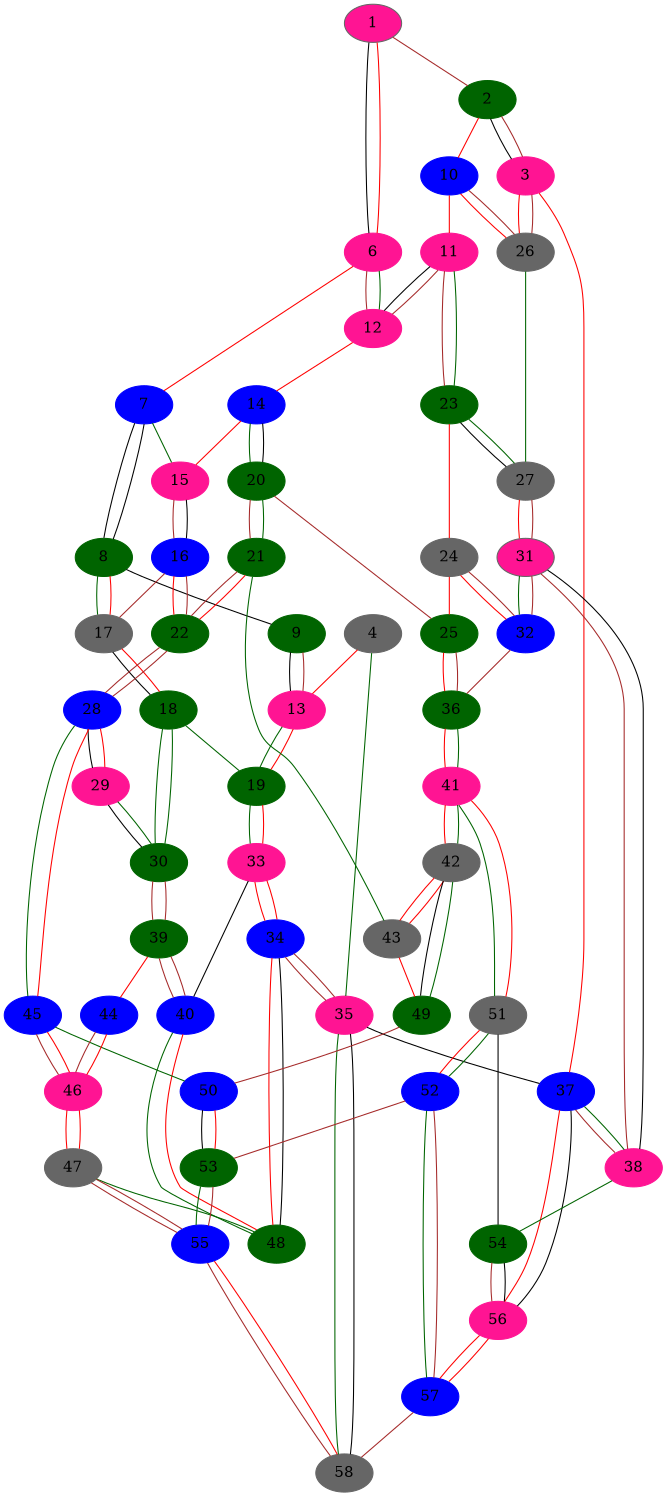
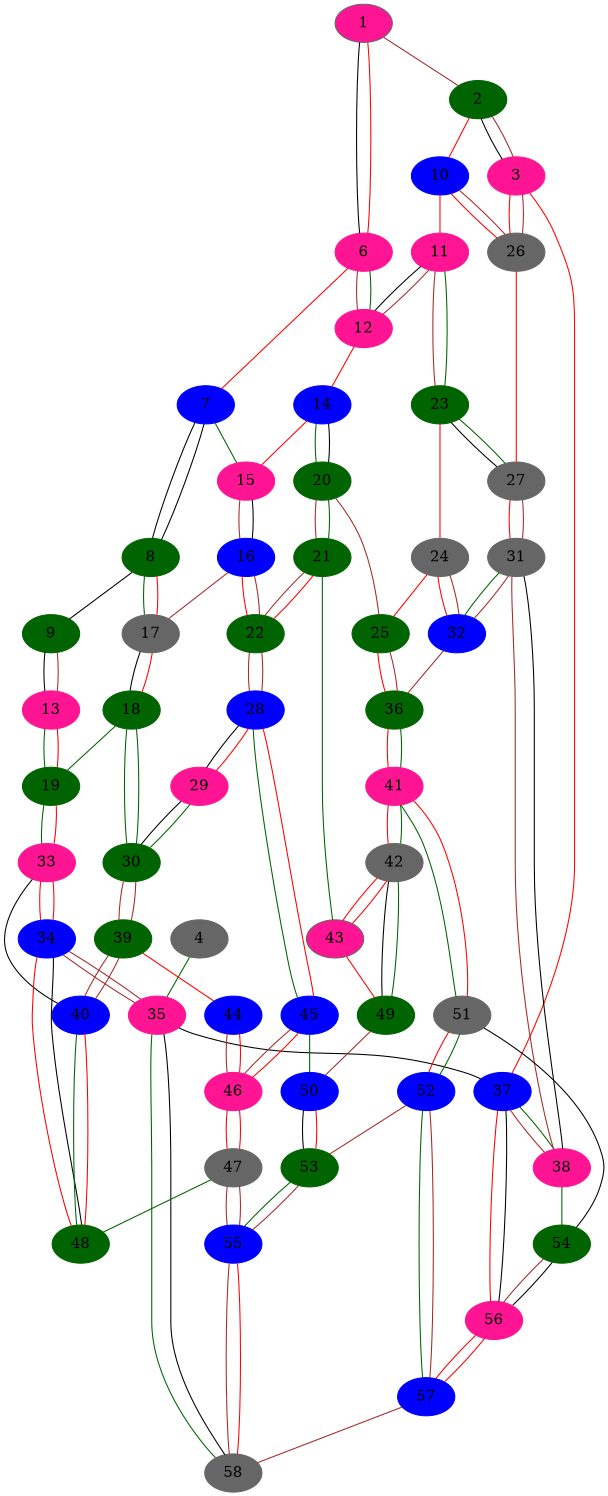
(526, 367) -> (516, 367)
(526, 557) -> (516, 557)
(335, 672) -> none
(392, 939) -> (335, 939)
